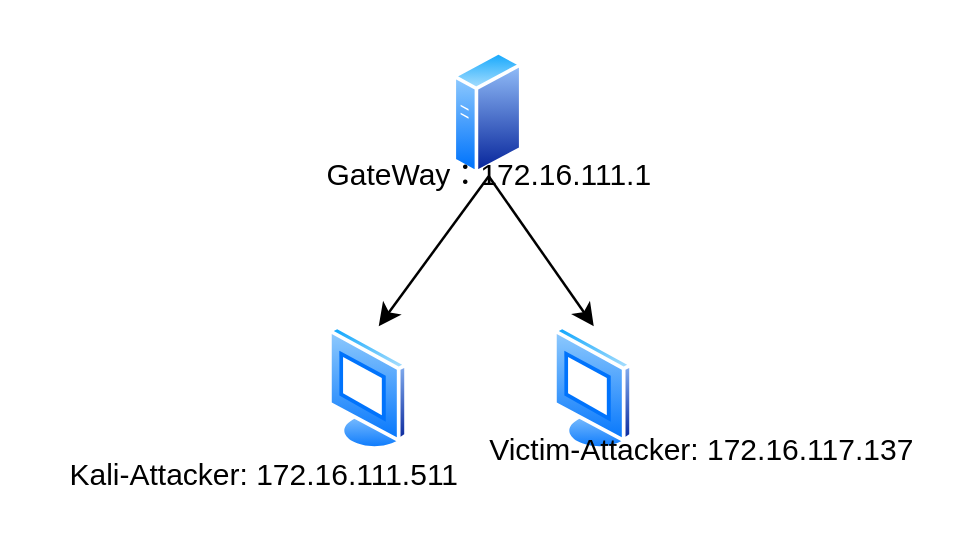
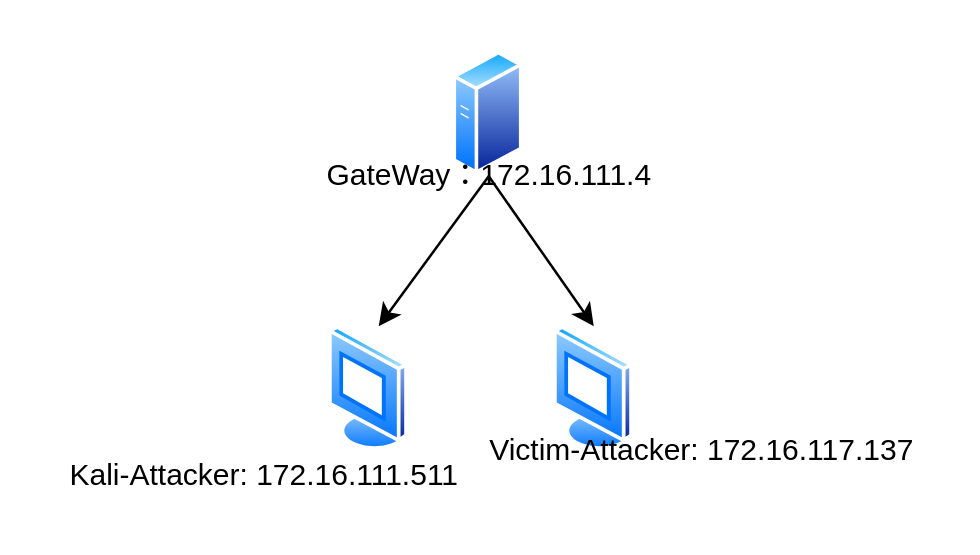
(490, 176) -> (490, 176)
